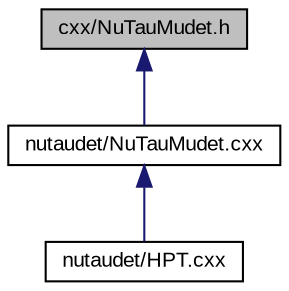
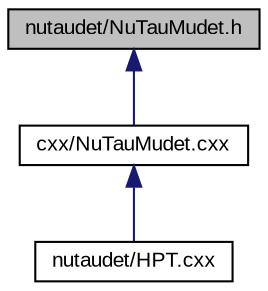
(144, 29) -> (134, 29)
(144, 145) -> (134, 145)
